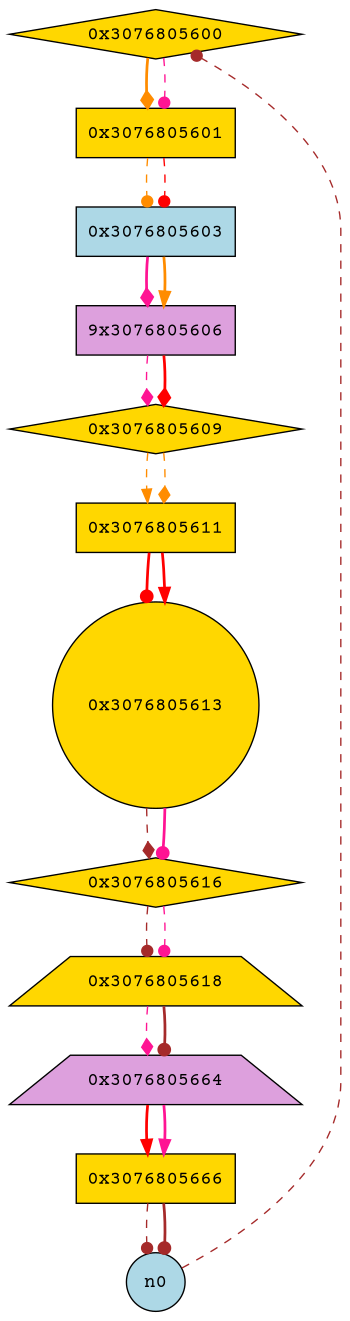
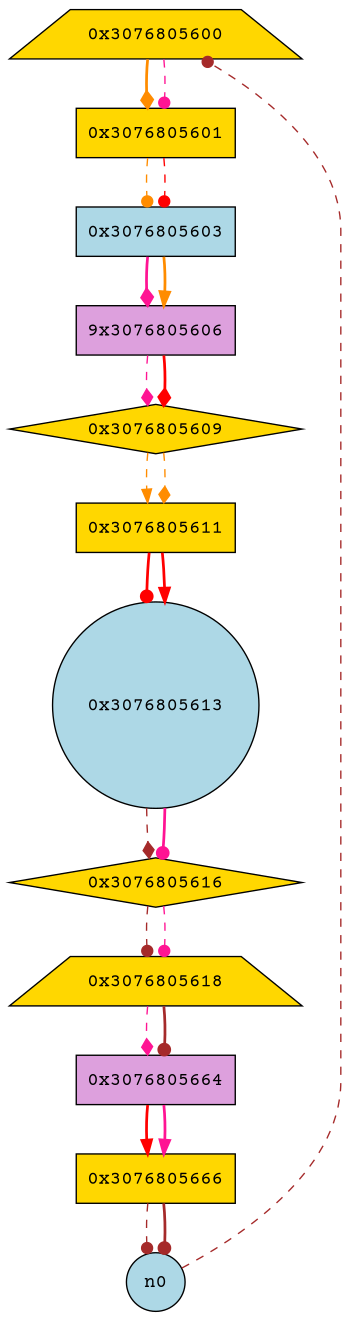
(156, 34) -> (156, 34)
(156, 705) -> (156, 705)
(156, 1080) -> (156, 1080)
